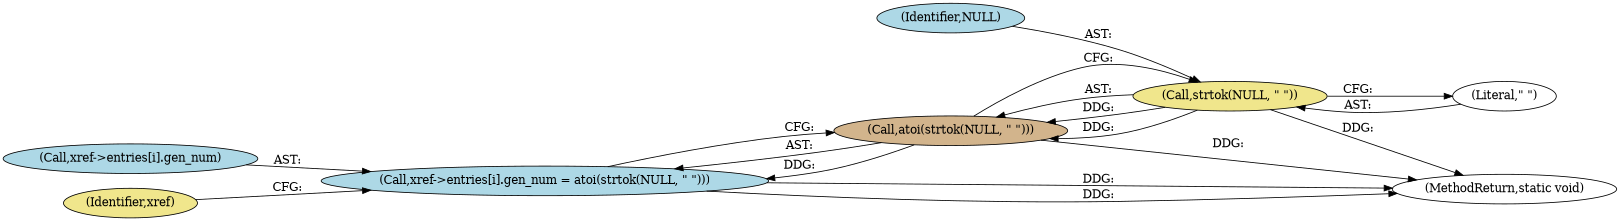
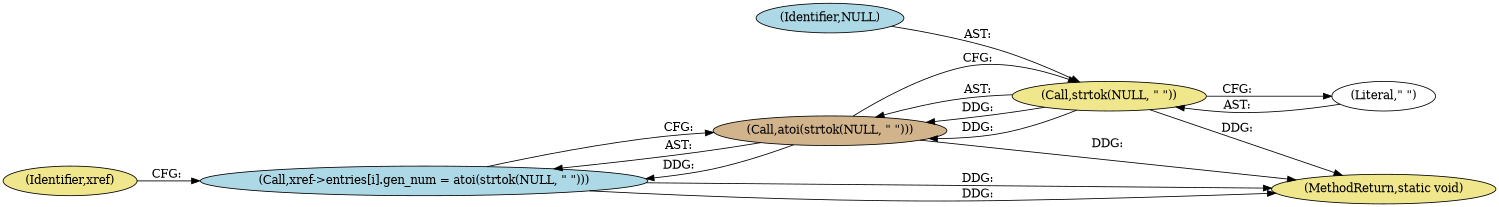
(130, 159) -> none
(1505, 189) -> (1384, 189)
